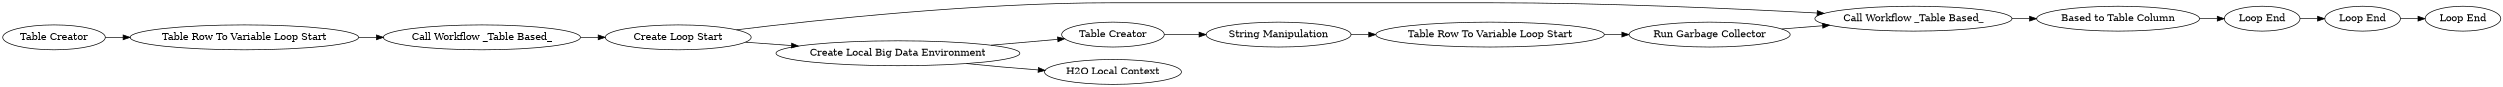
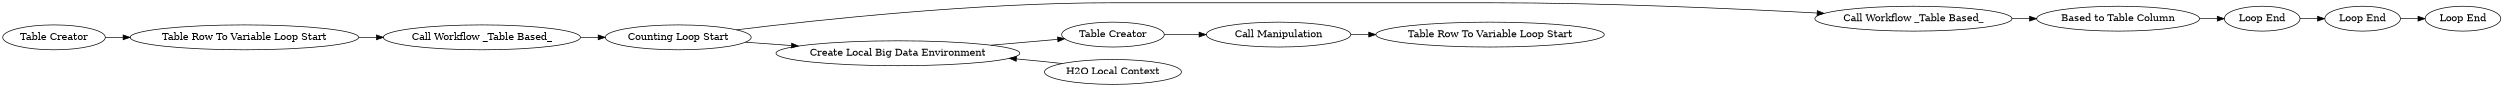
(1279, 35) -> (1279, 35)
(1710, 35) -> none
(678, 37) -> (678, 37)
(1002, 67) -> (1039, 61)
